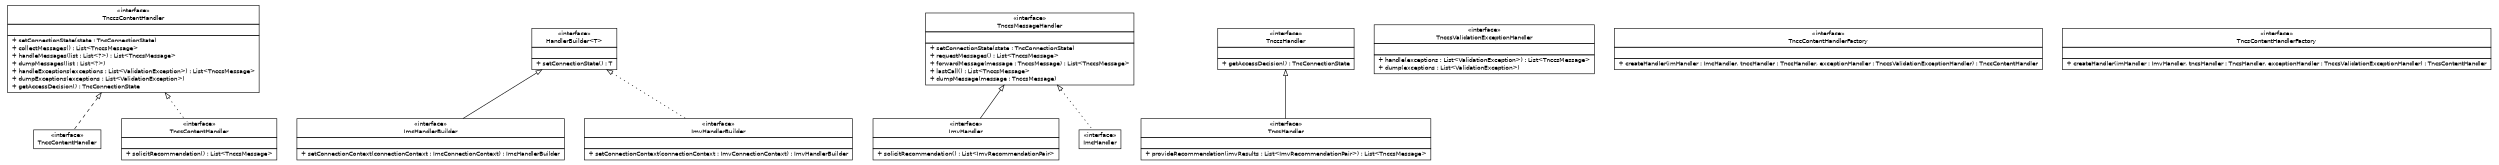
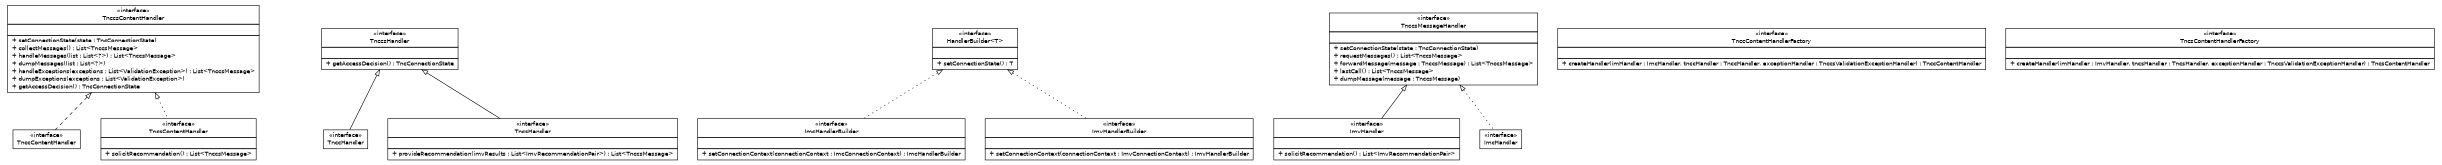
(1484, 49) -> none
(500, 96) -> (901, 96)
none -> (345, 139)
